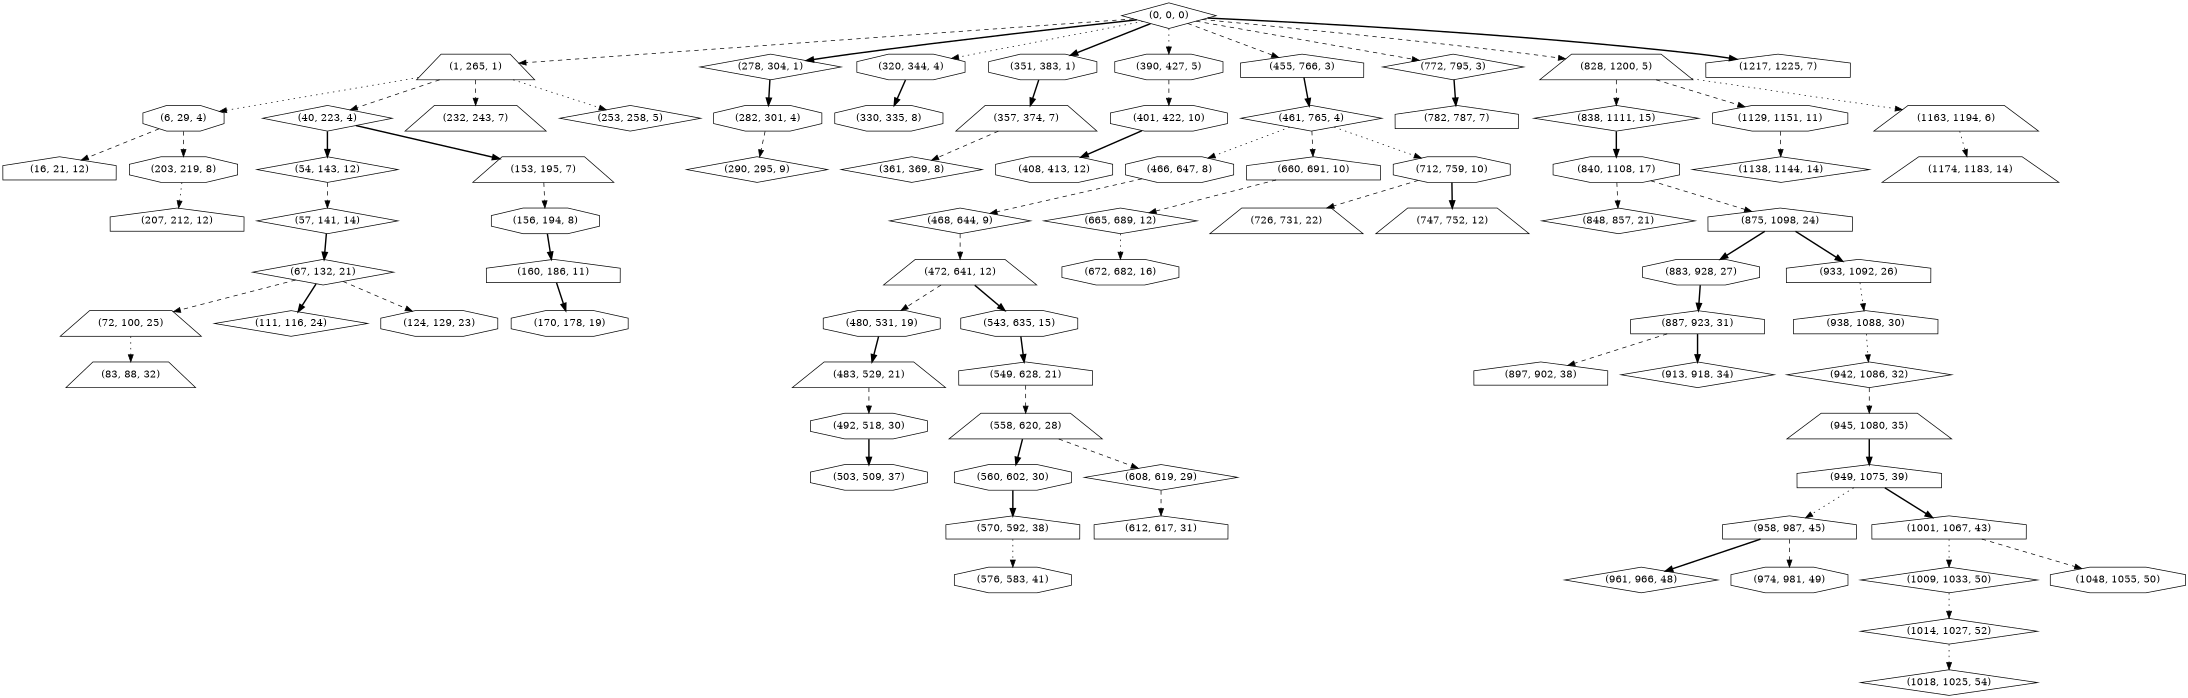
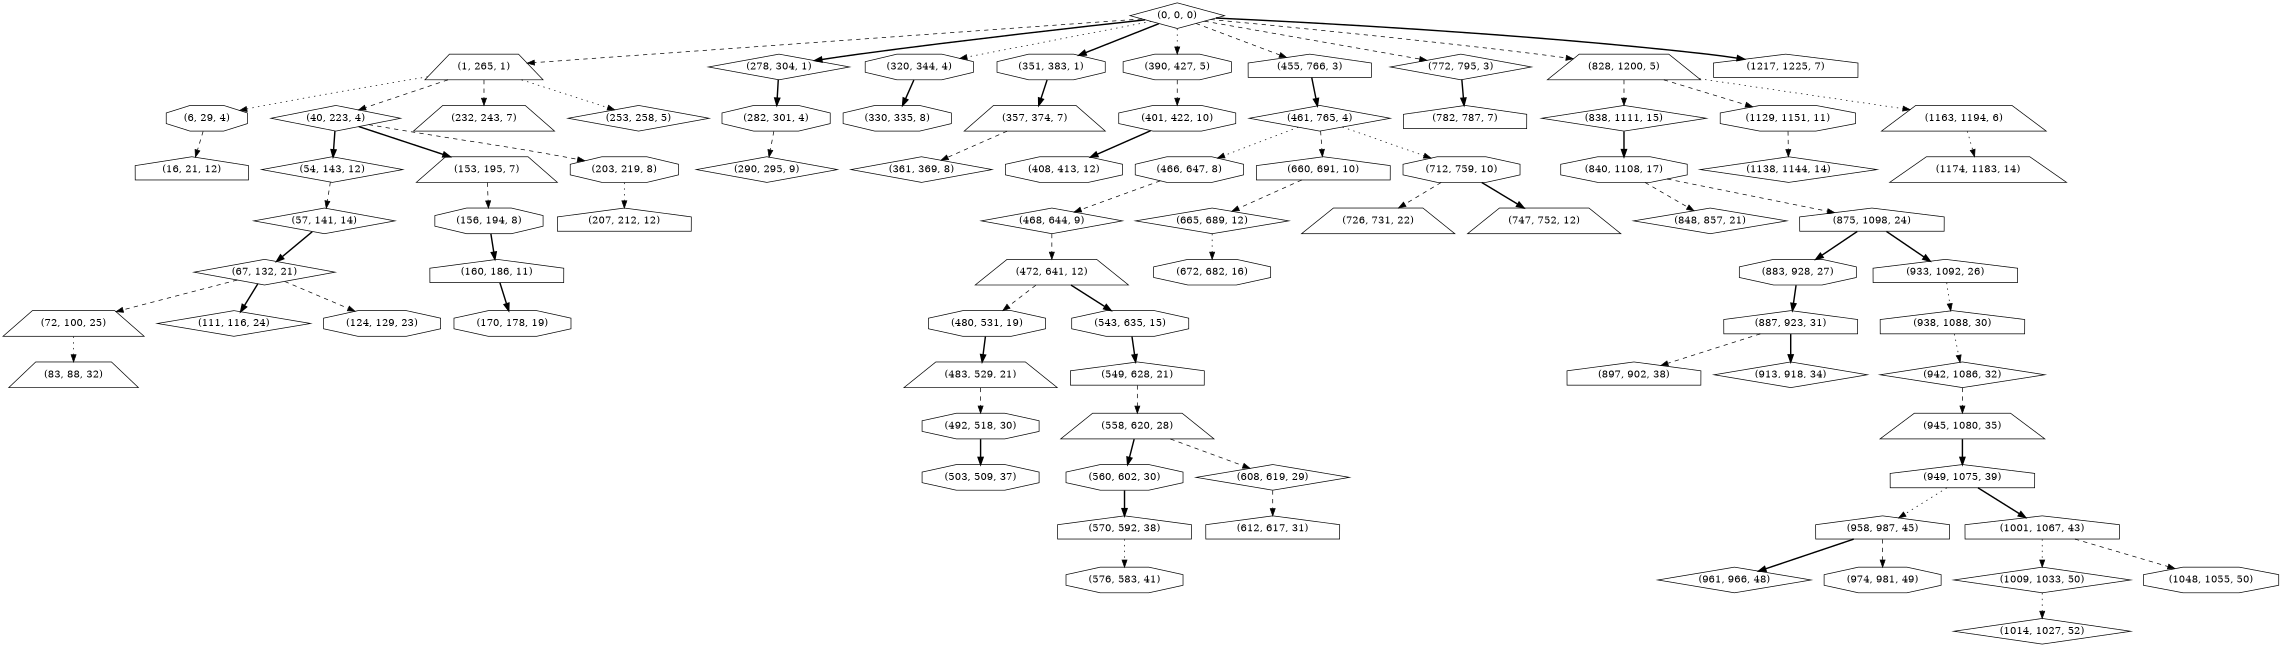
(183, 140) -> (473, 142)
(1949, 683) -> none
